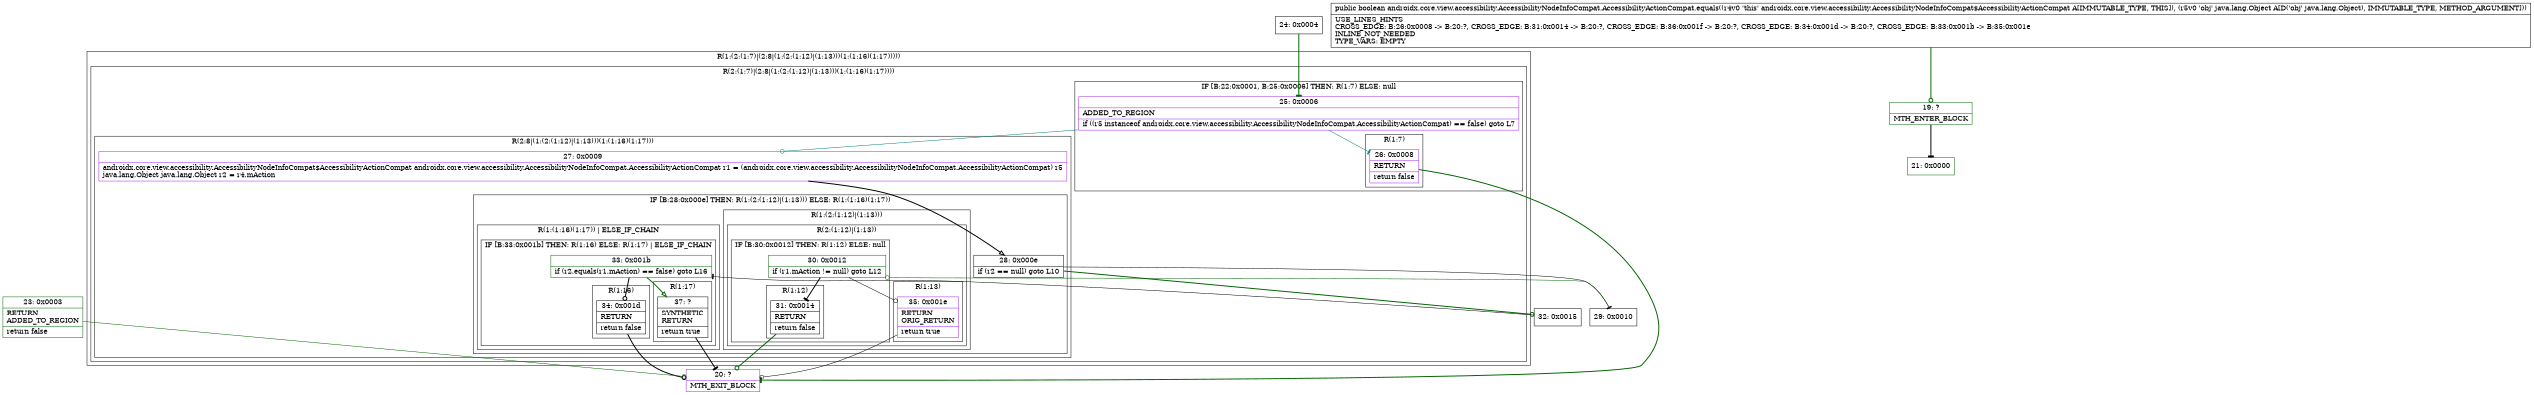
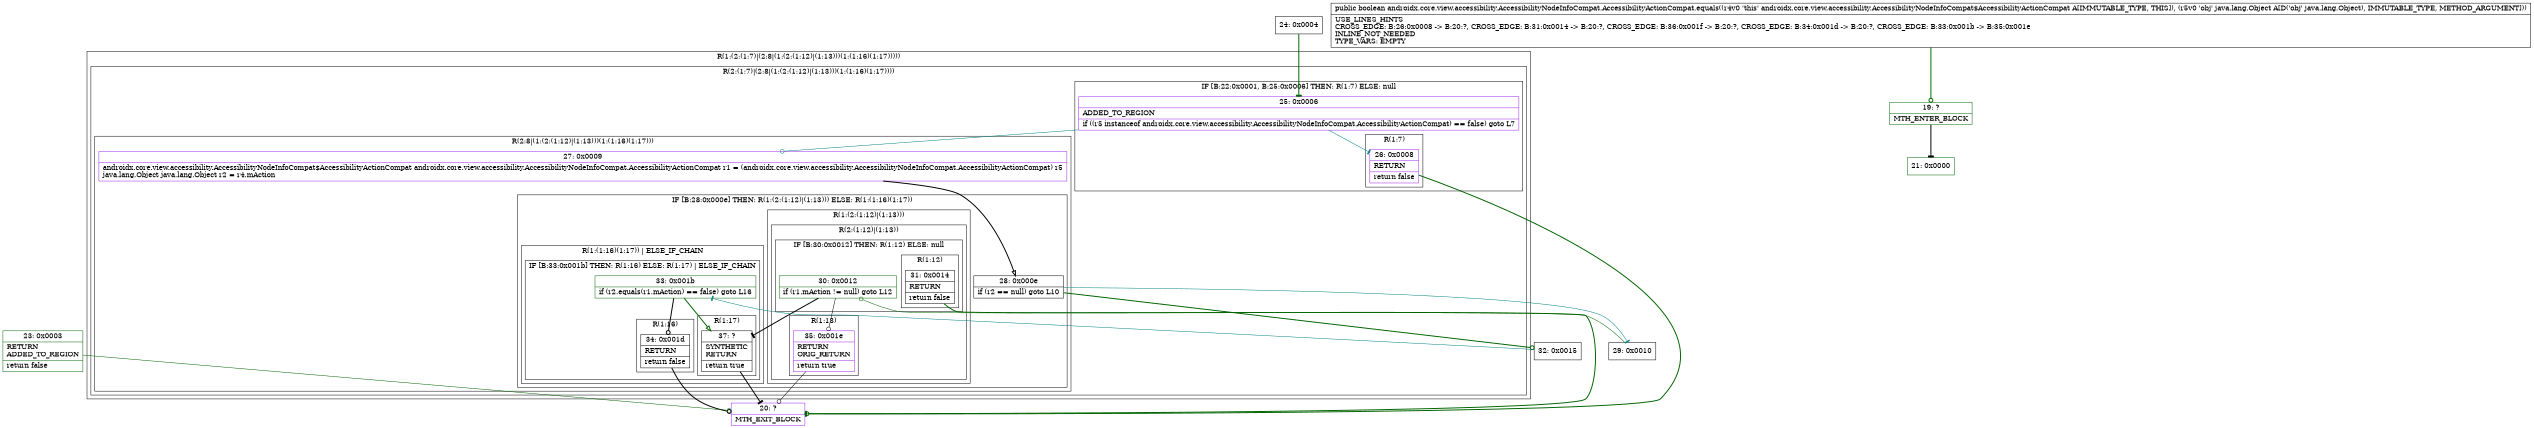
(1342, 270) -> (1351, 293)
(813, 288) -> (785, 317)
(1124, 289) -> (1123, 328)
